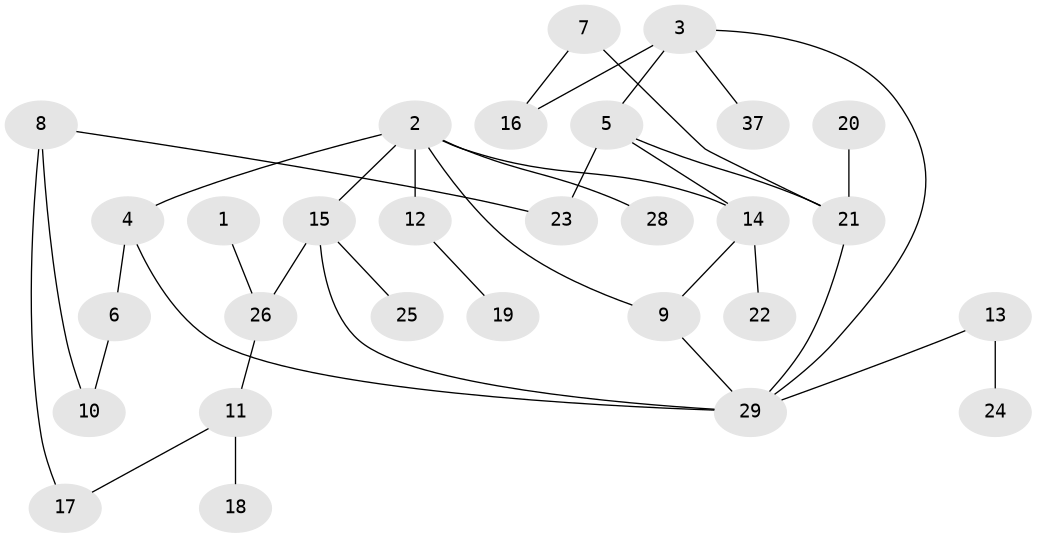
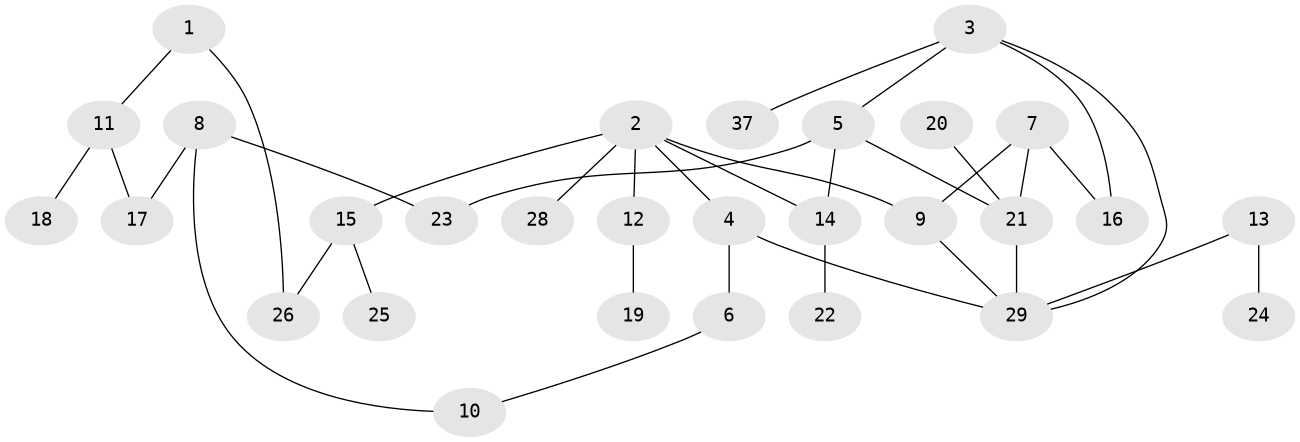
(709, 269) -> (983, 167)
(248, 365) -> (146, 77)
(481, 383) -> none
